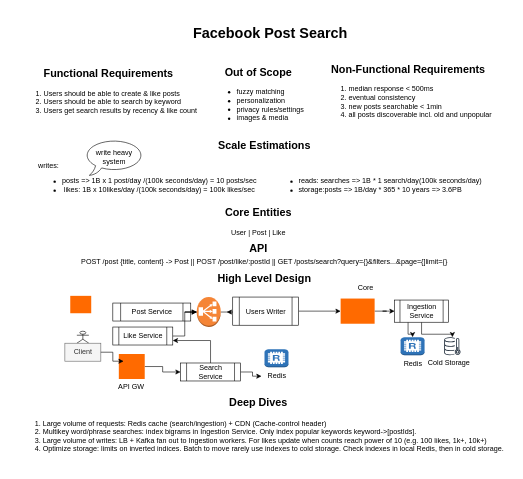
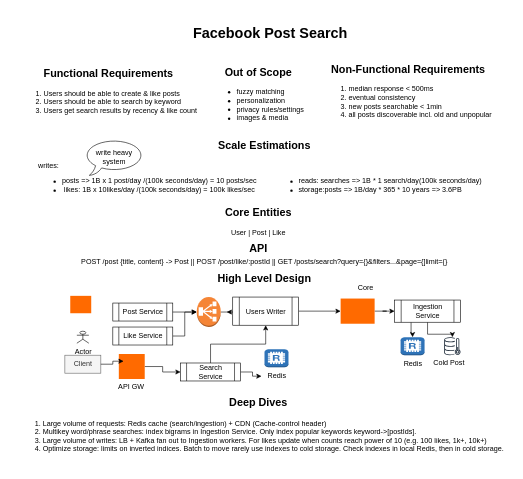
(422, 311) -> (428, 311)
(152, 312) -> (143, 312)
(195, 341) -> (266, 344)
(83, 353) -> (83, 365)
(449, 363) -> (449, 363)
